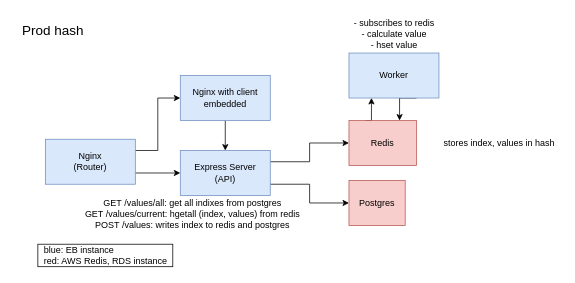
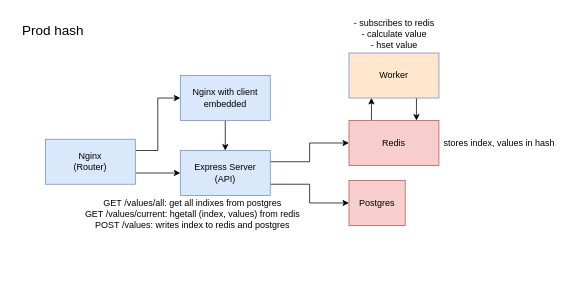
(394, 75) -> (394, 75)
(383, 143) -> (394, 143)
(105, 255) -> none
